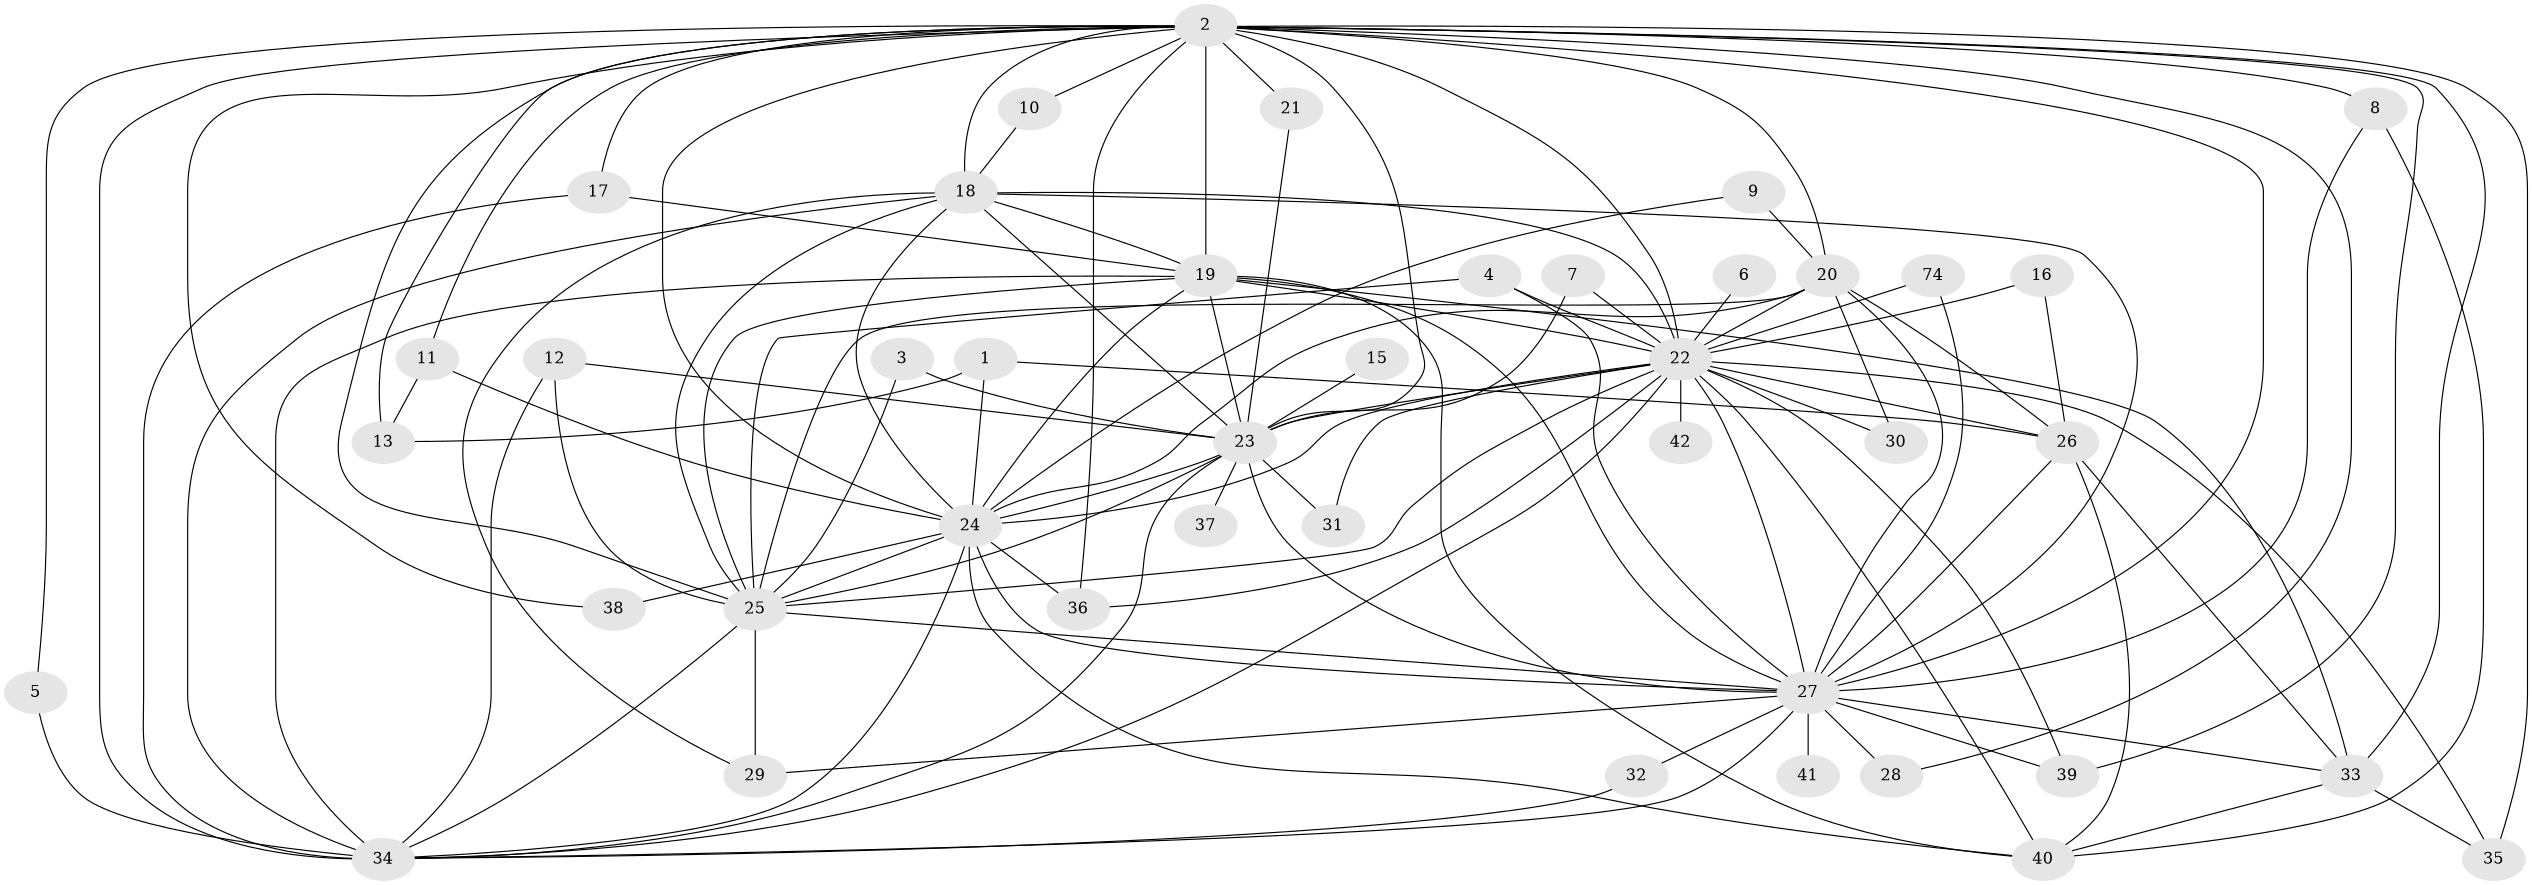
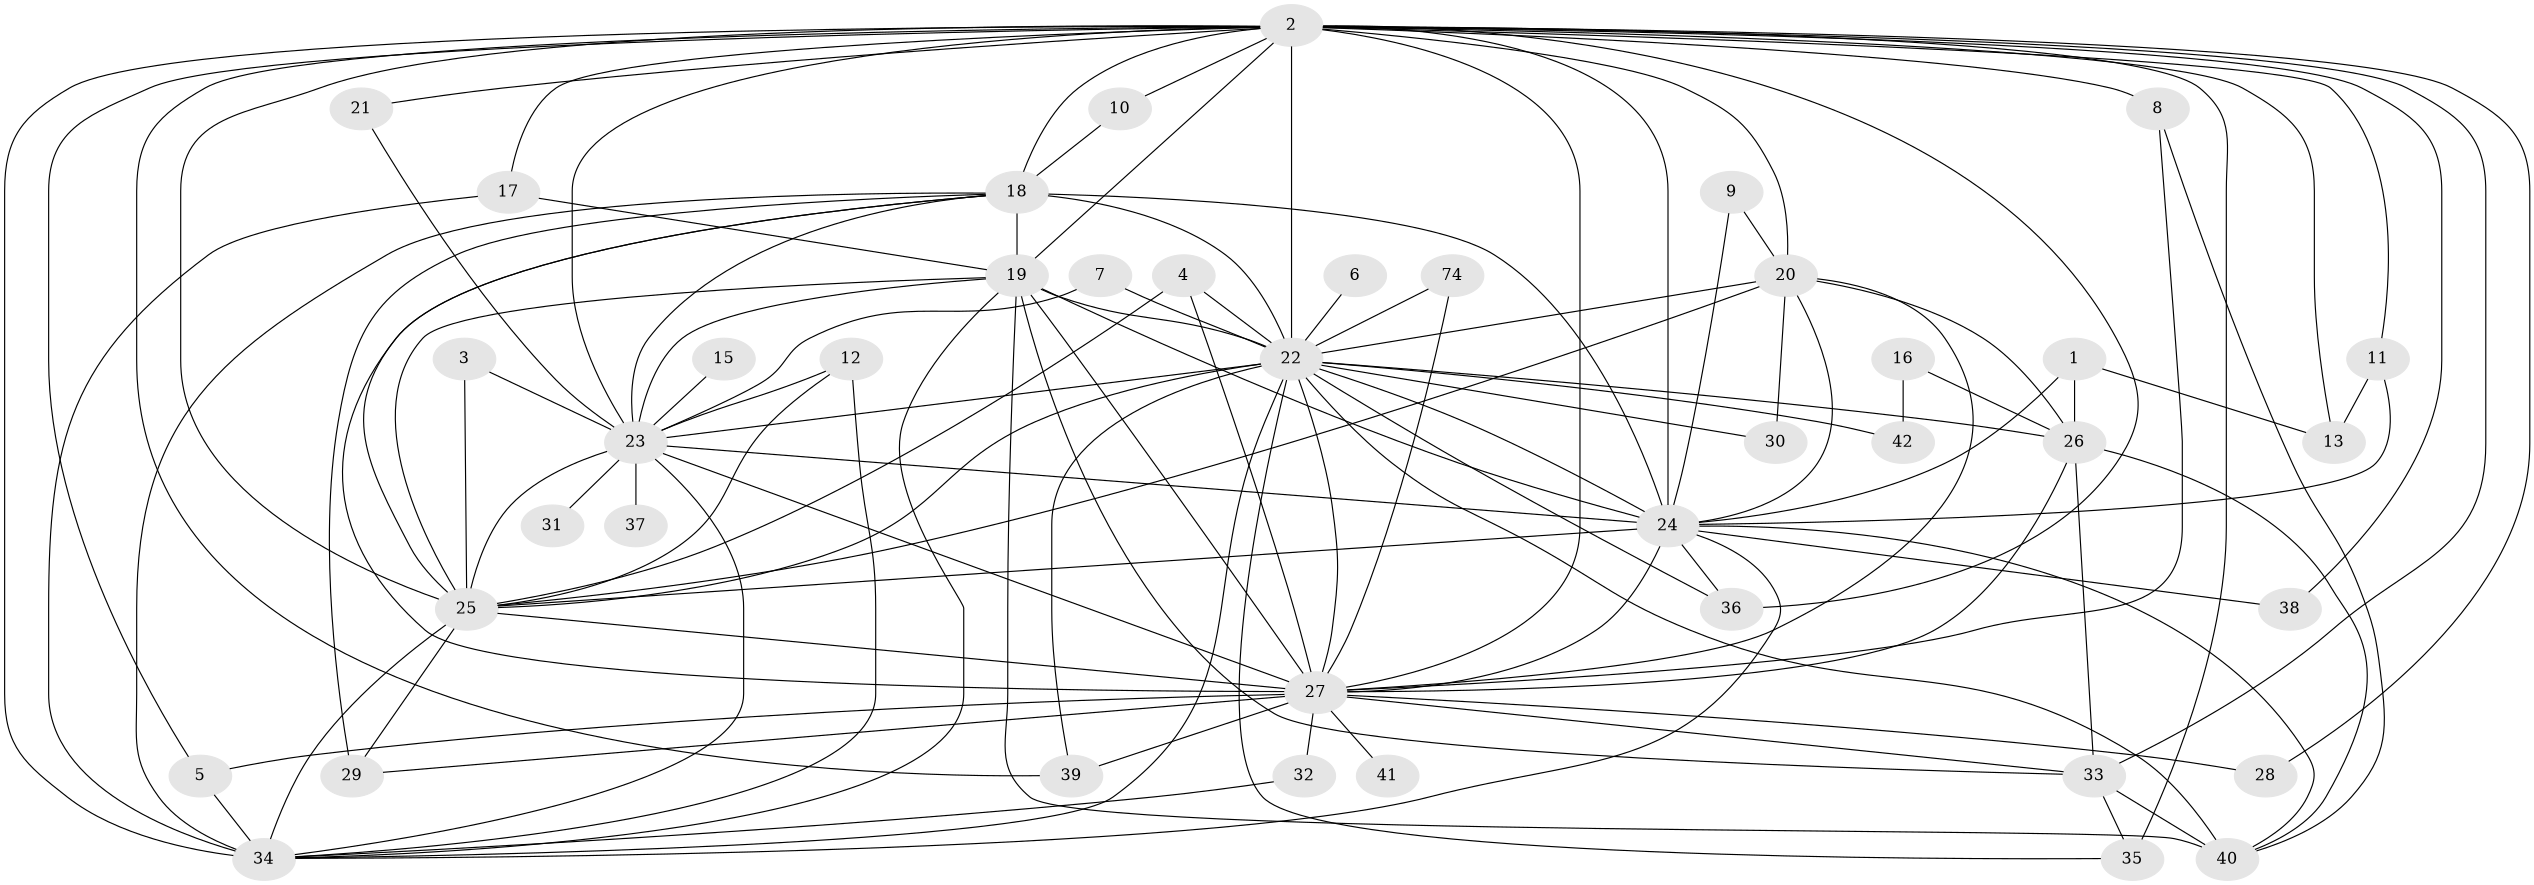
(1863, 322) -> (1903, 401)
(1386, 419) -> none
(1437, 827) -> (756, 716)
